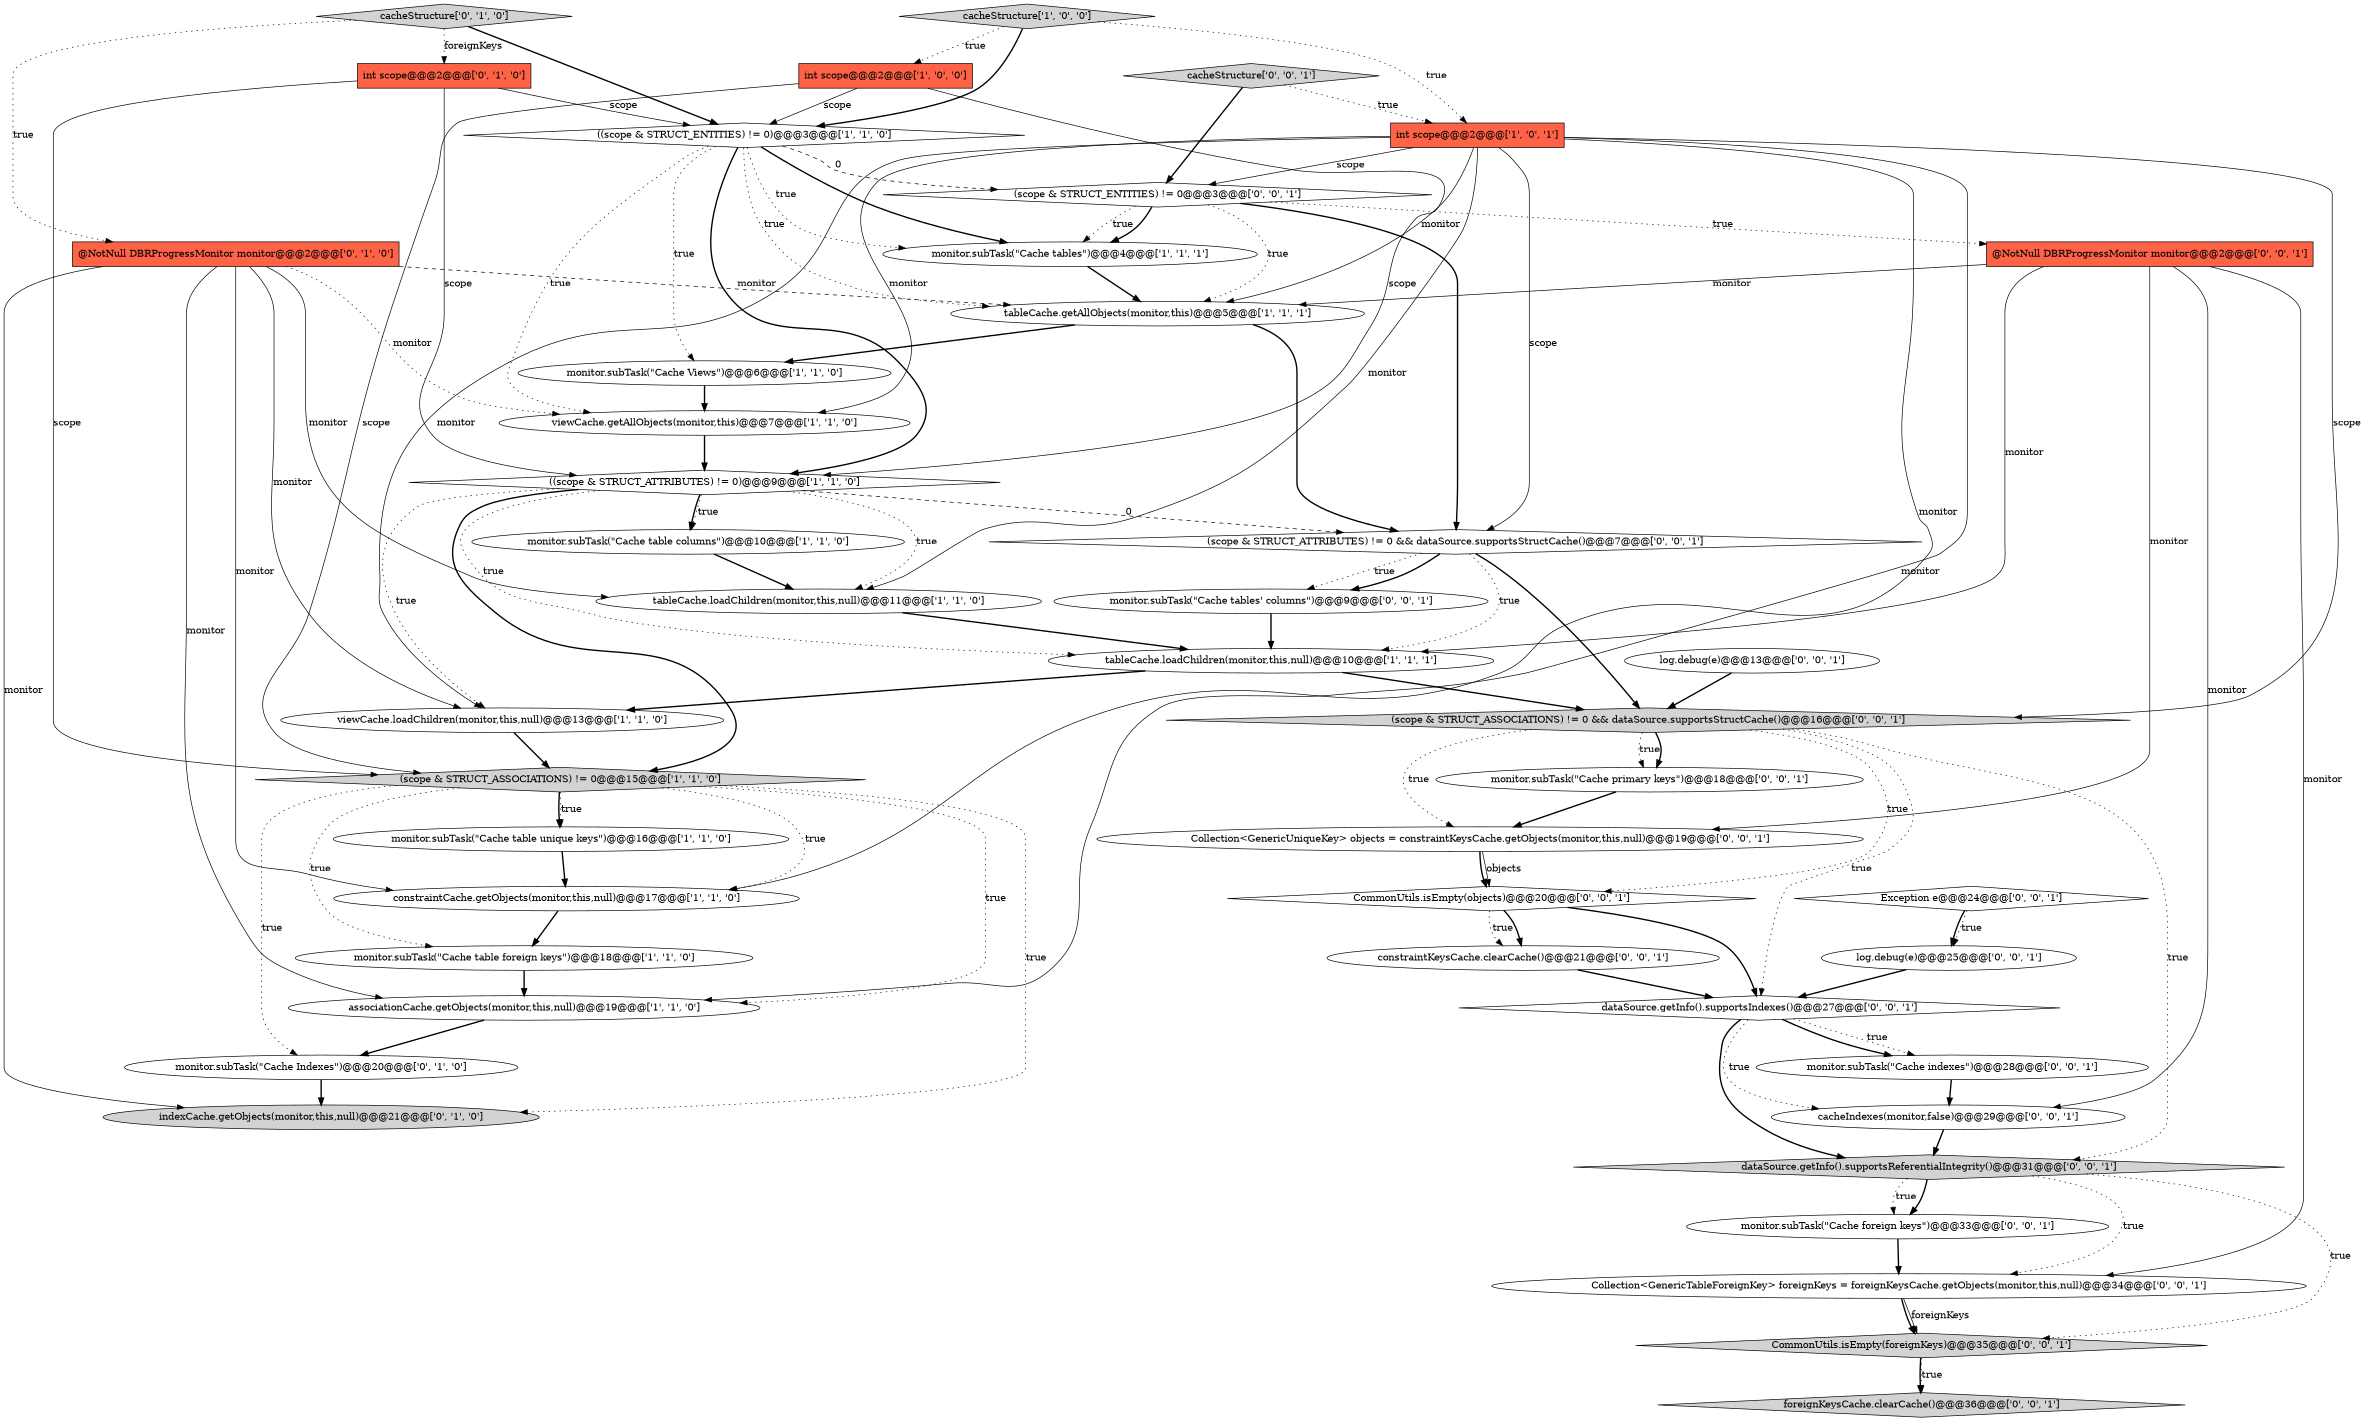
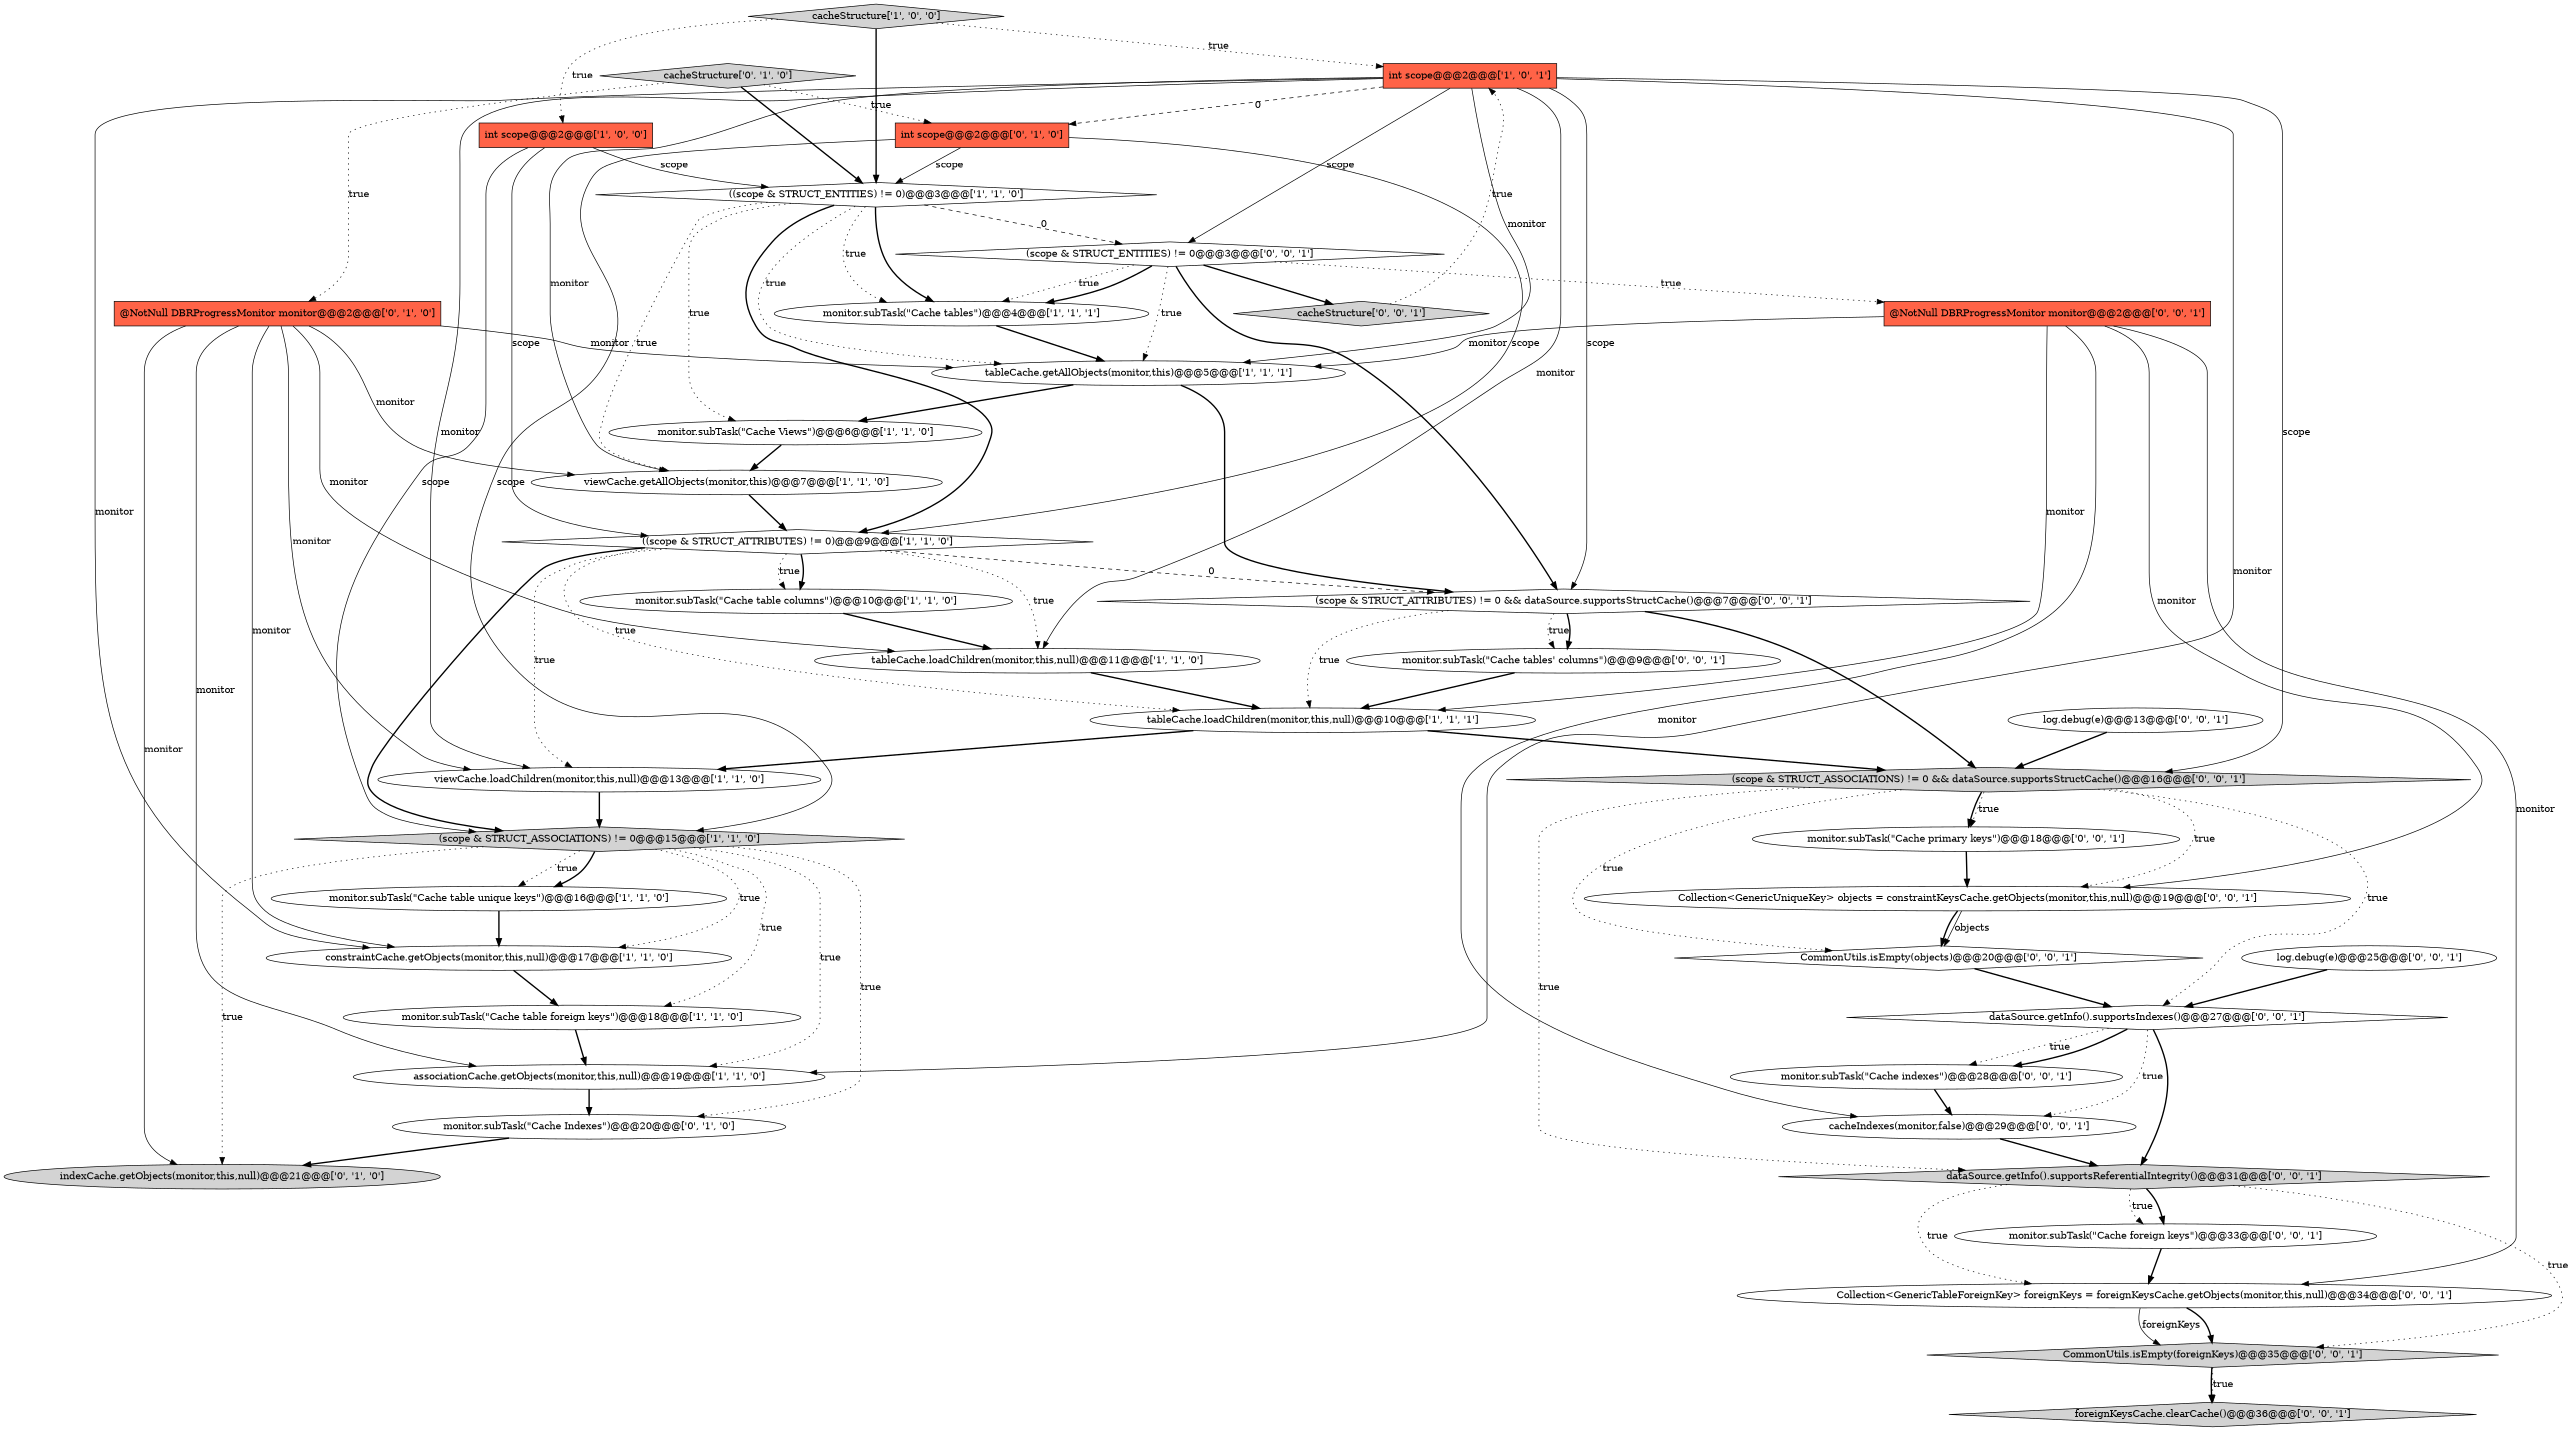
(473, 46) -> (881, 106)
none -> (1229, 105)
(1207, 132) -> (1264, 284)
(701, 287) -> (680, 356)
(407, 363) -> (412, 444)
(1971, 899) -> none
(1523, 958) -> none
